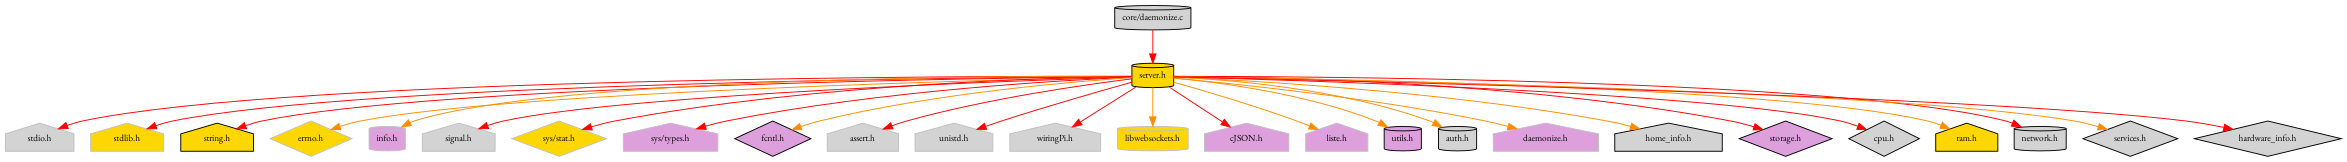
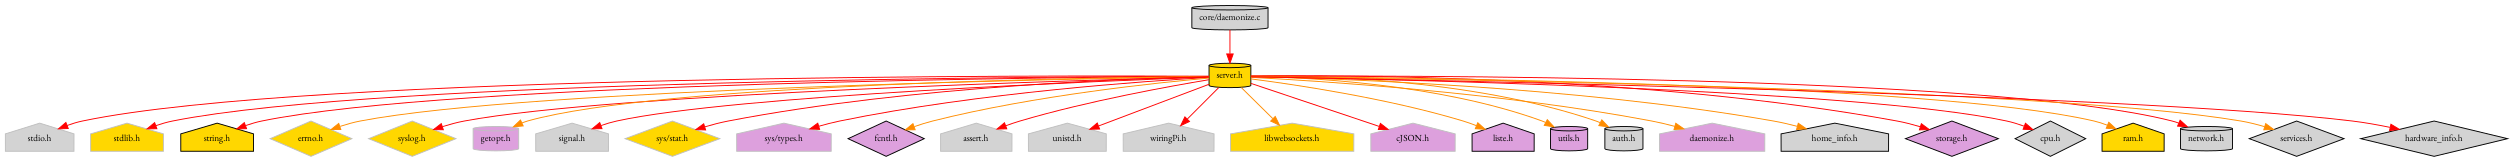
(387, 139) -> (496, 139)
none -> (412, 139)
(1153, 139) -> (1292, 139)
(1337, 139) -> (1503, 139)
